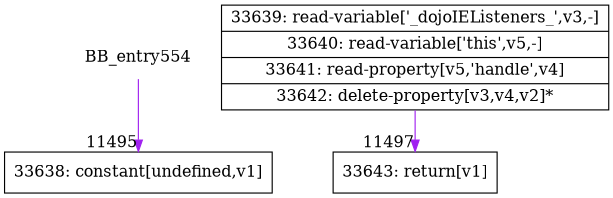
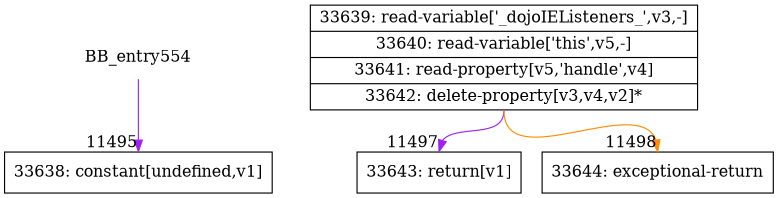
none -> (658, 173)
